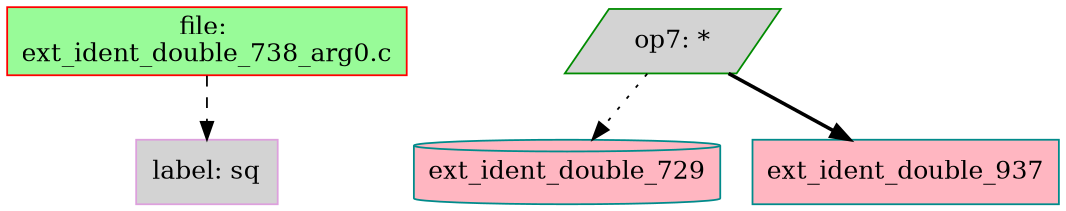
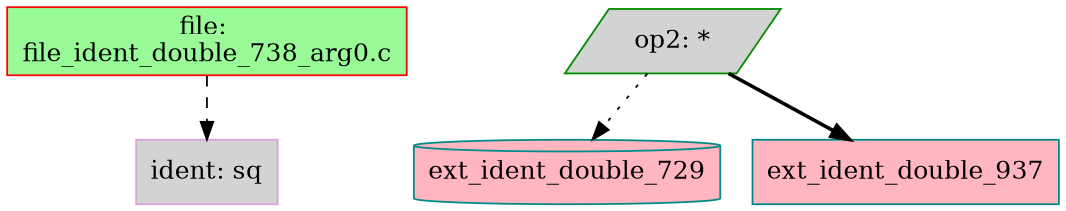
(207, 41) -> (207, 41)
(673, 41) -> (673, 41)
(207, 172) -> (207, 172)
